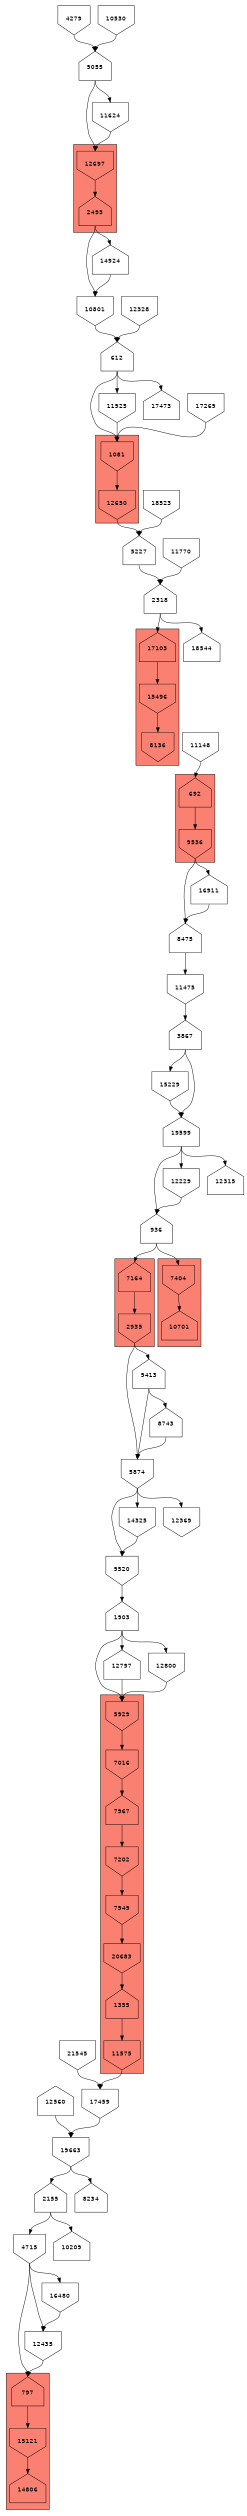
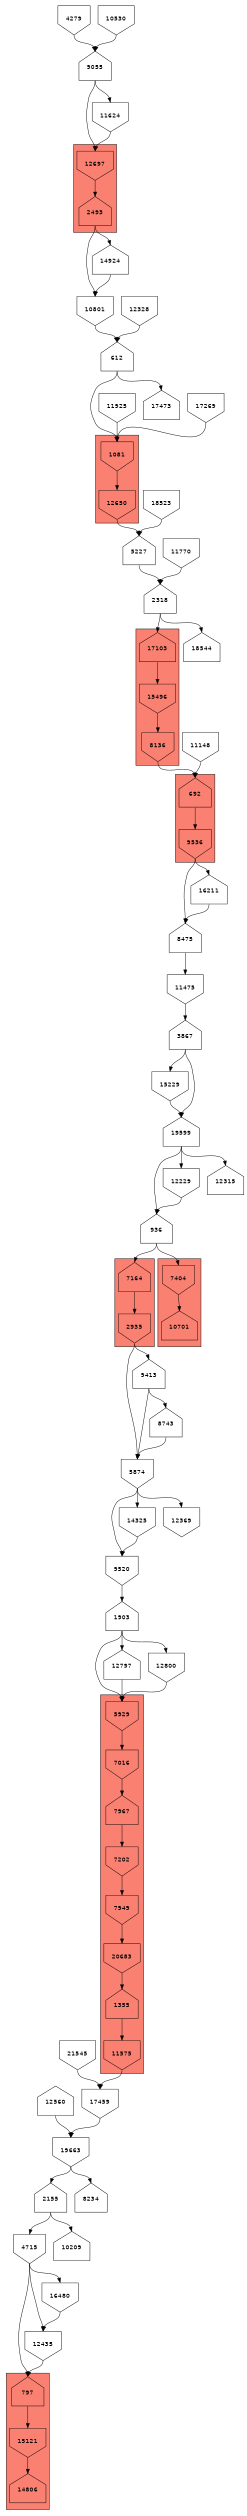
(117, 380) -> none
none -> (174, 770)
(209, 891) -> (209, 891)
